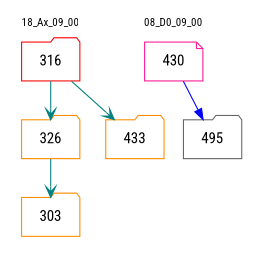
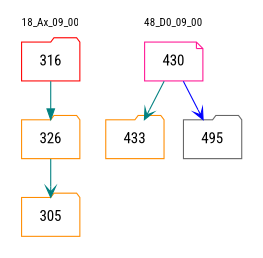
(174, 23) -> (174, 23)
(82, 91) -> (157, 96)
(51, 95) -> (51, 95)
(191, 96) -> (191, 96)
(51, 217) -> (51, 217)
